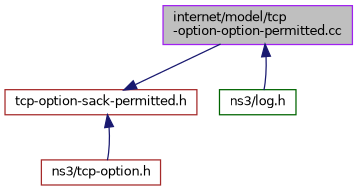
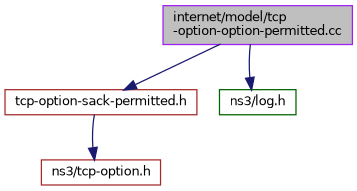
(266, 73) -> (249, 61)
(109, 144) -> (93, 131)
